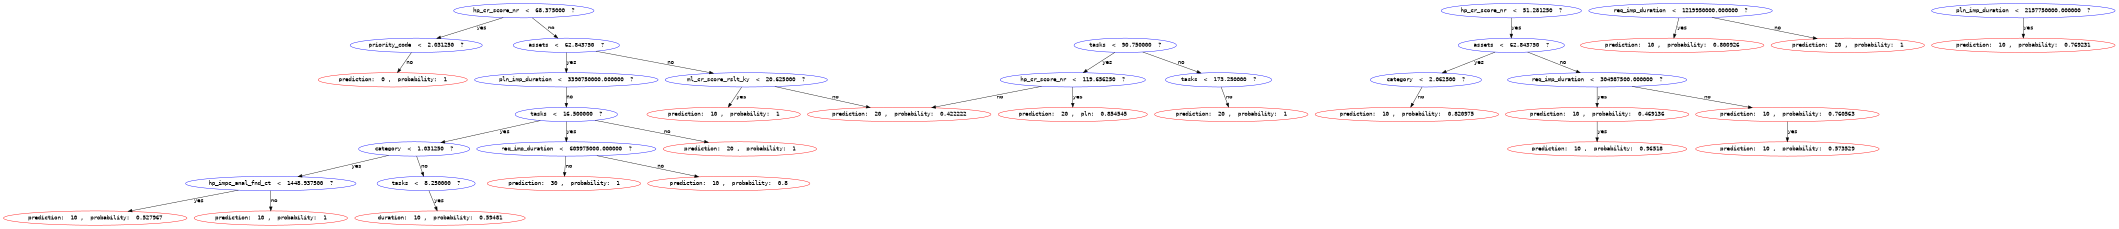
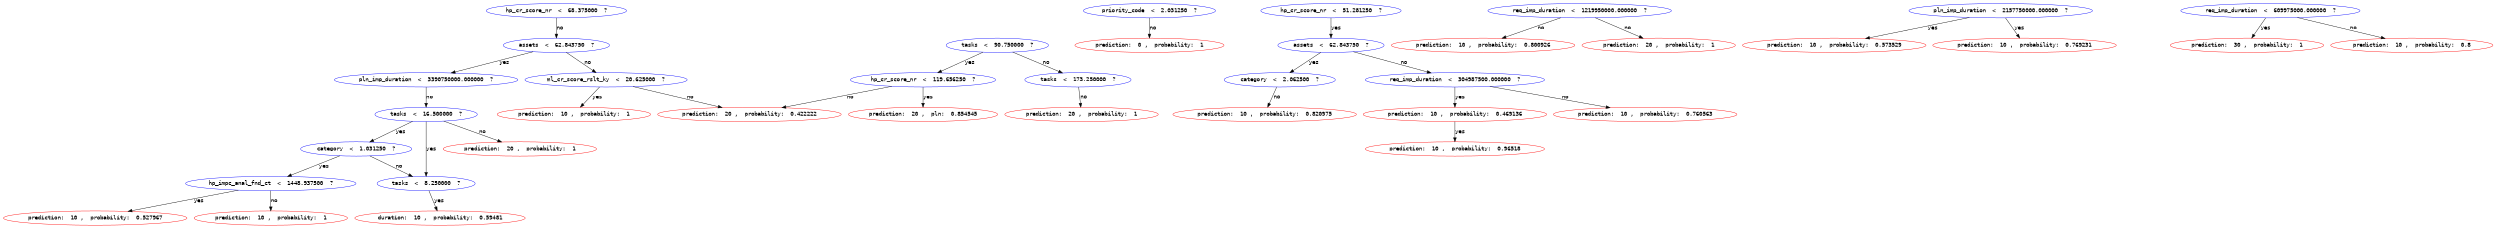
(472, 27) -> none
(1682, 28) -> (1541, 28)
(566, 130) -> (426, 147)
(1787, 130) -> (1919, 28)
(569, 166) -> (2265, 28)
